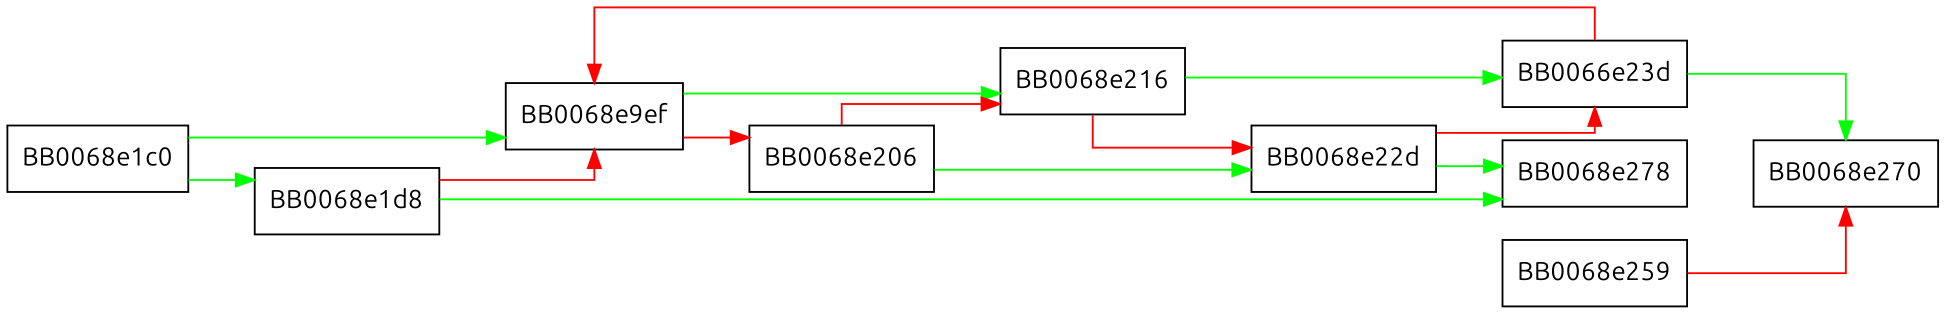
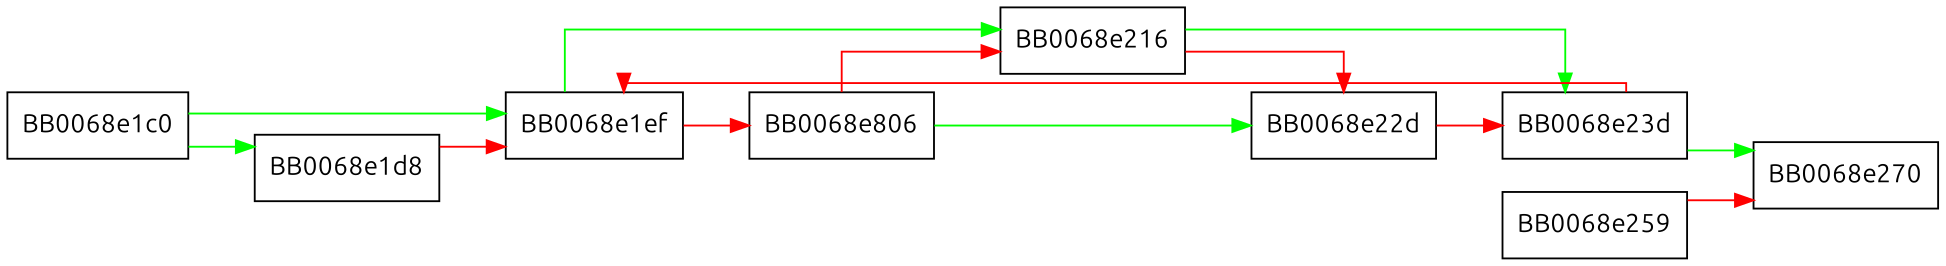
(1595, 74) -> (1595, 126)
(594, 116) -> (594, 126)
(842, 159) -> (842, 126)
(1595, 174) -> none
